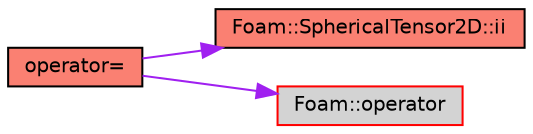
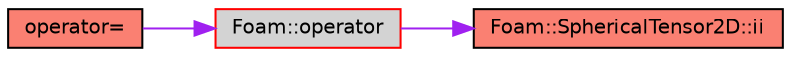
(172, 54) -> (427, 28)
